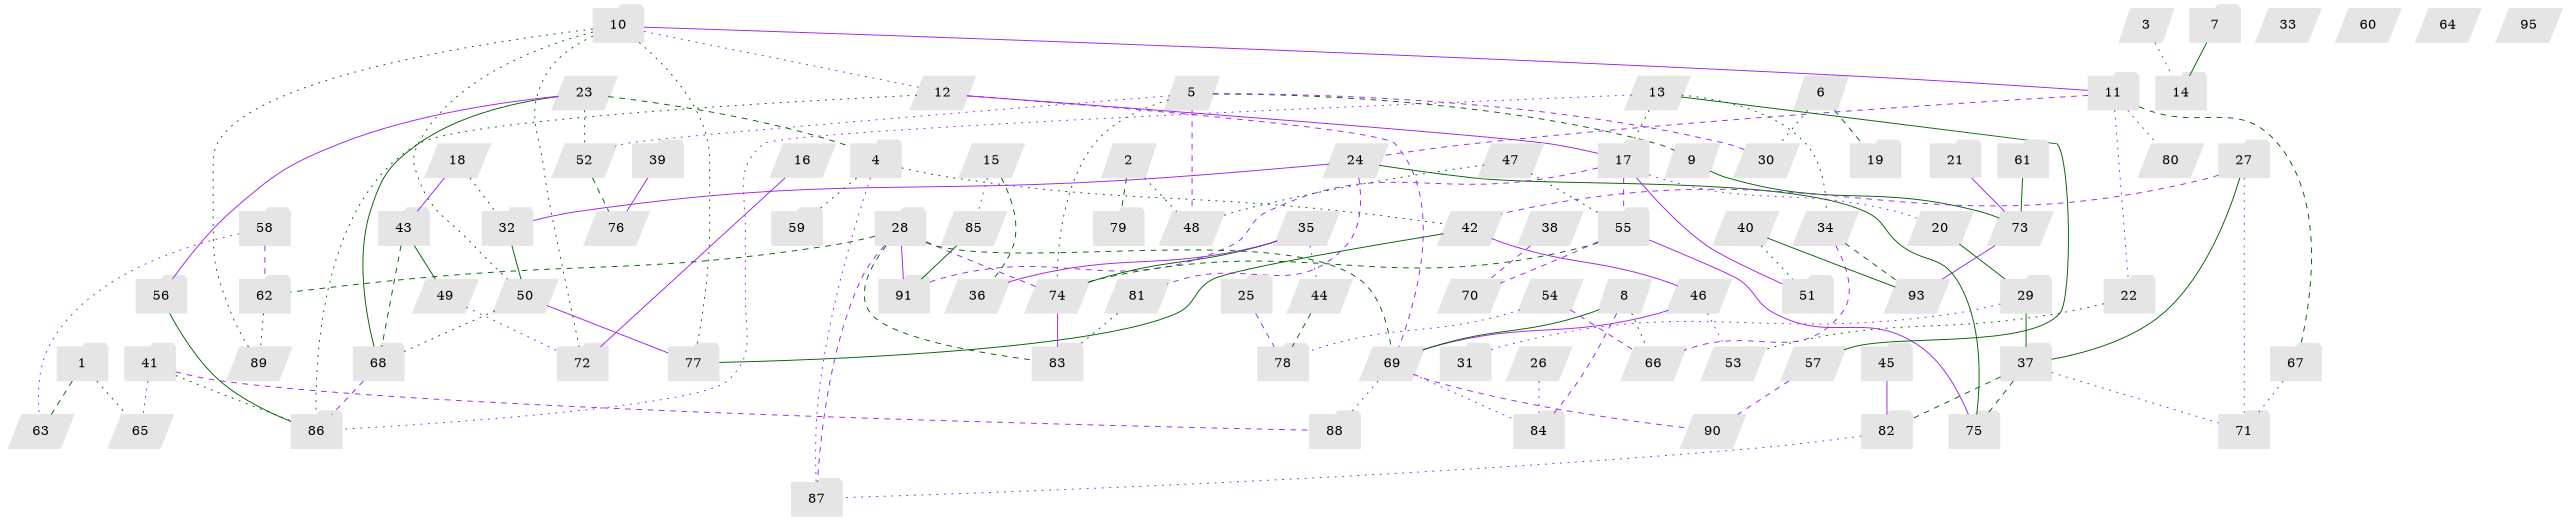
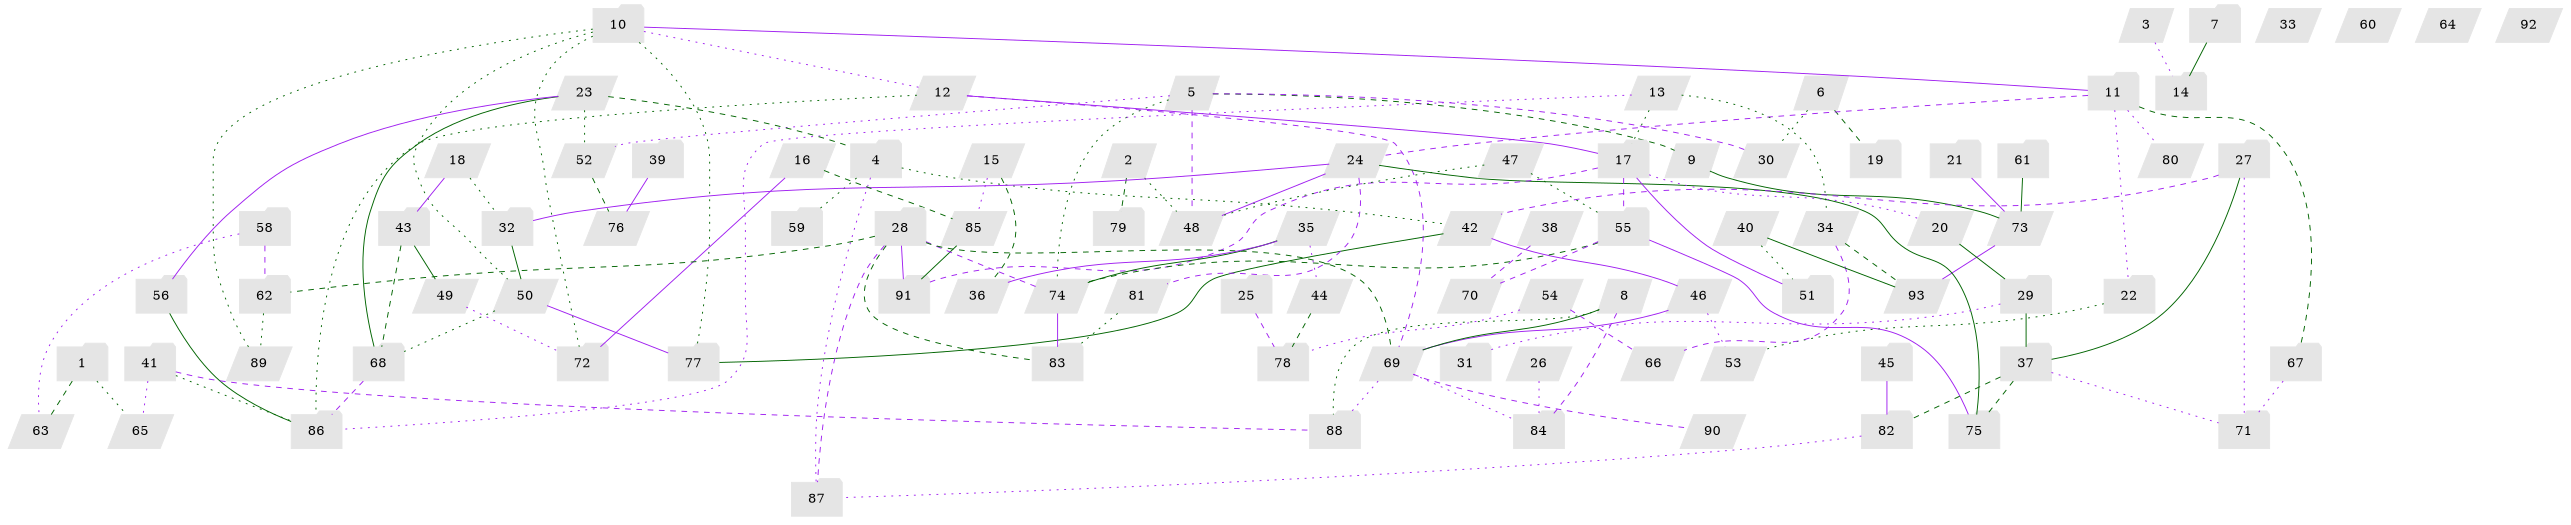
(2529, 25) -> (2529, 25)
none -> (888, 195)
none -> (1274, 195)
(1639, 330) -> (1503, 321)
(1814, 364) -> none
